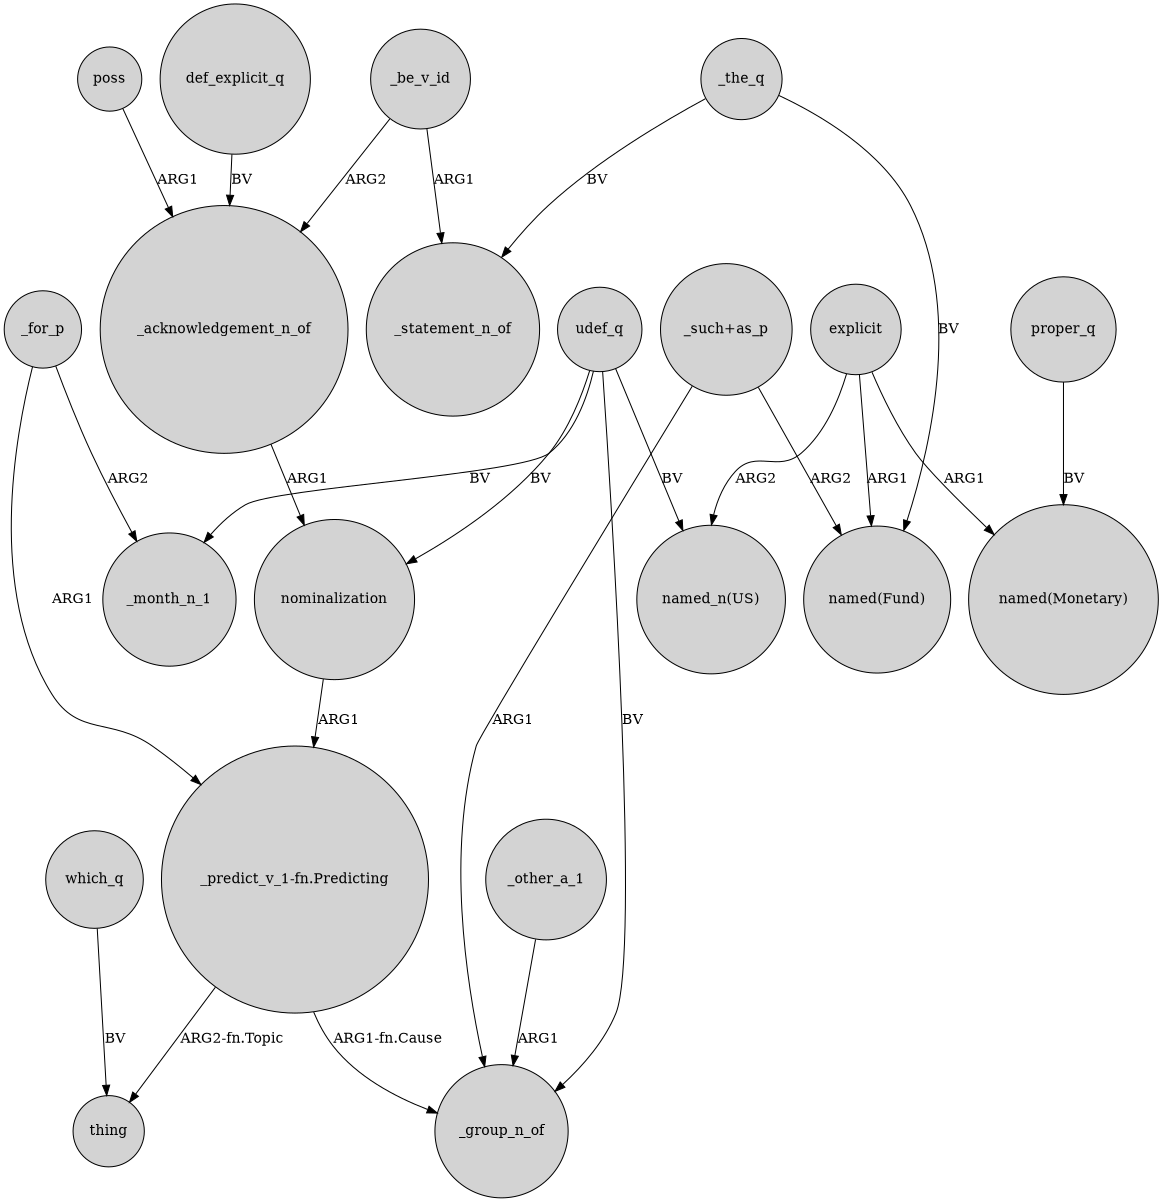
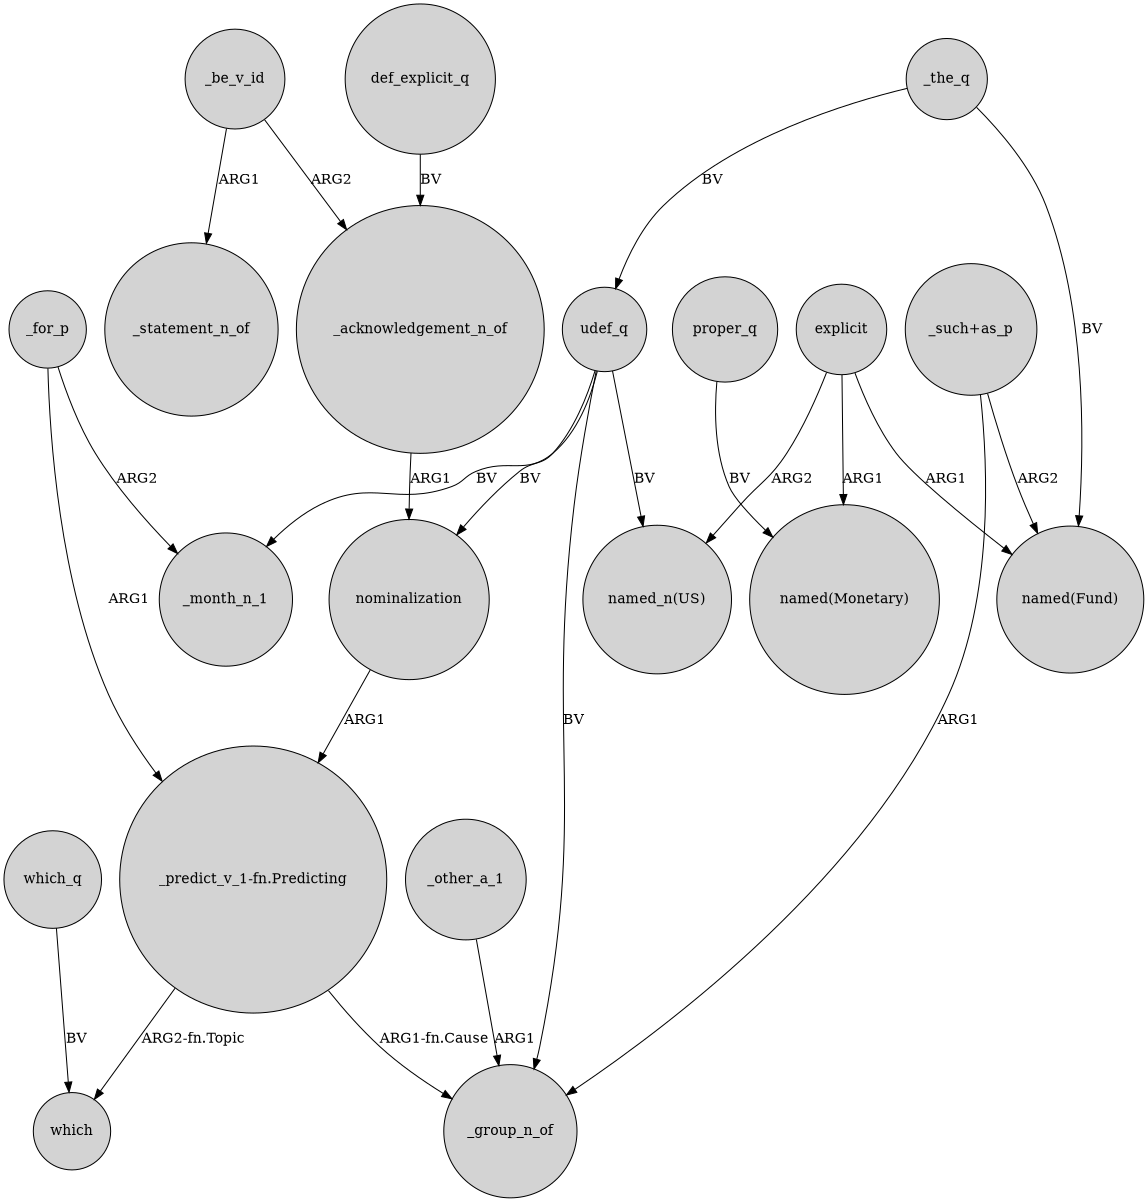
(110, 79) -> none
(599, 165) -> (739, 151)
(109, 1131) -> (72, 1131)
